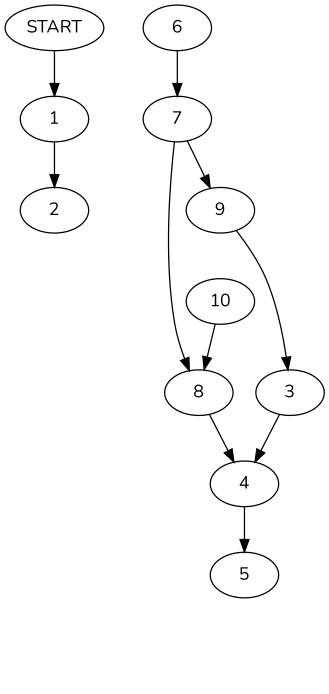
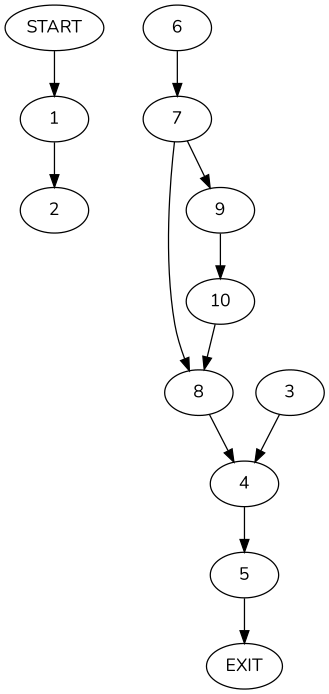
(270, 290) -> (220, 250)
none -> (244, 666)
